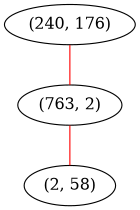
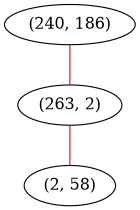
(70, 25) -> (70, 25)
(70, 105) -> (70, 105)
